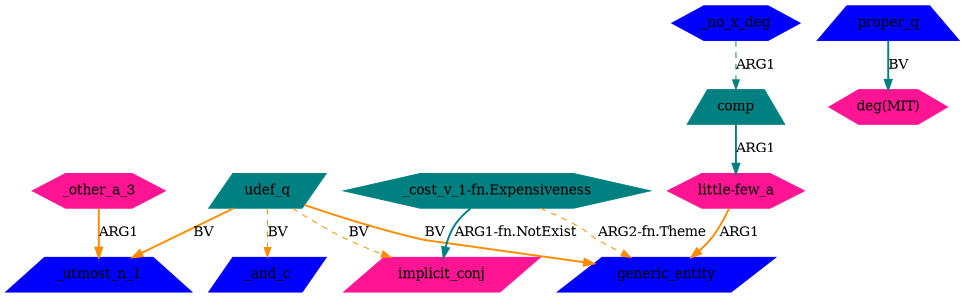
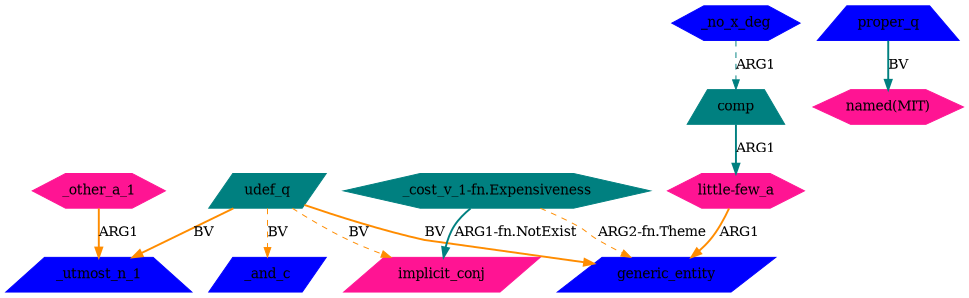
(888, 107) -> (888, 107)
(99, 191) -> (99, 191)
